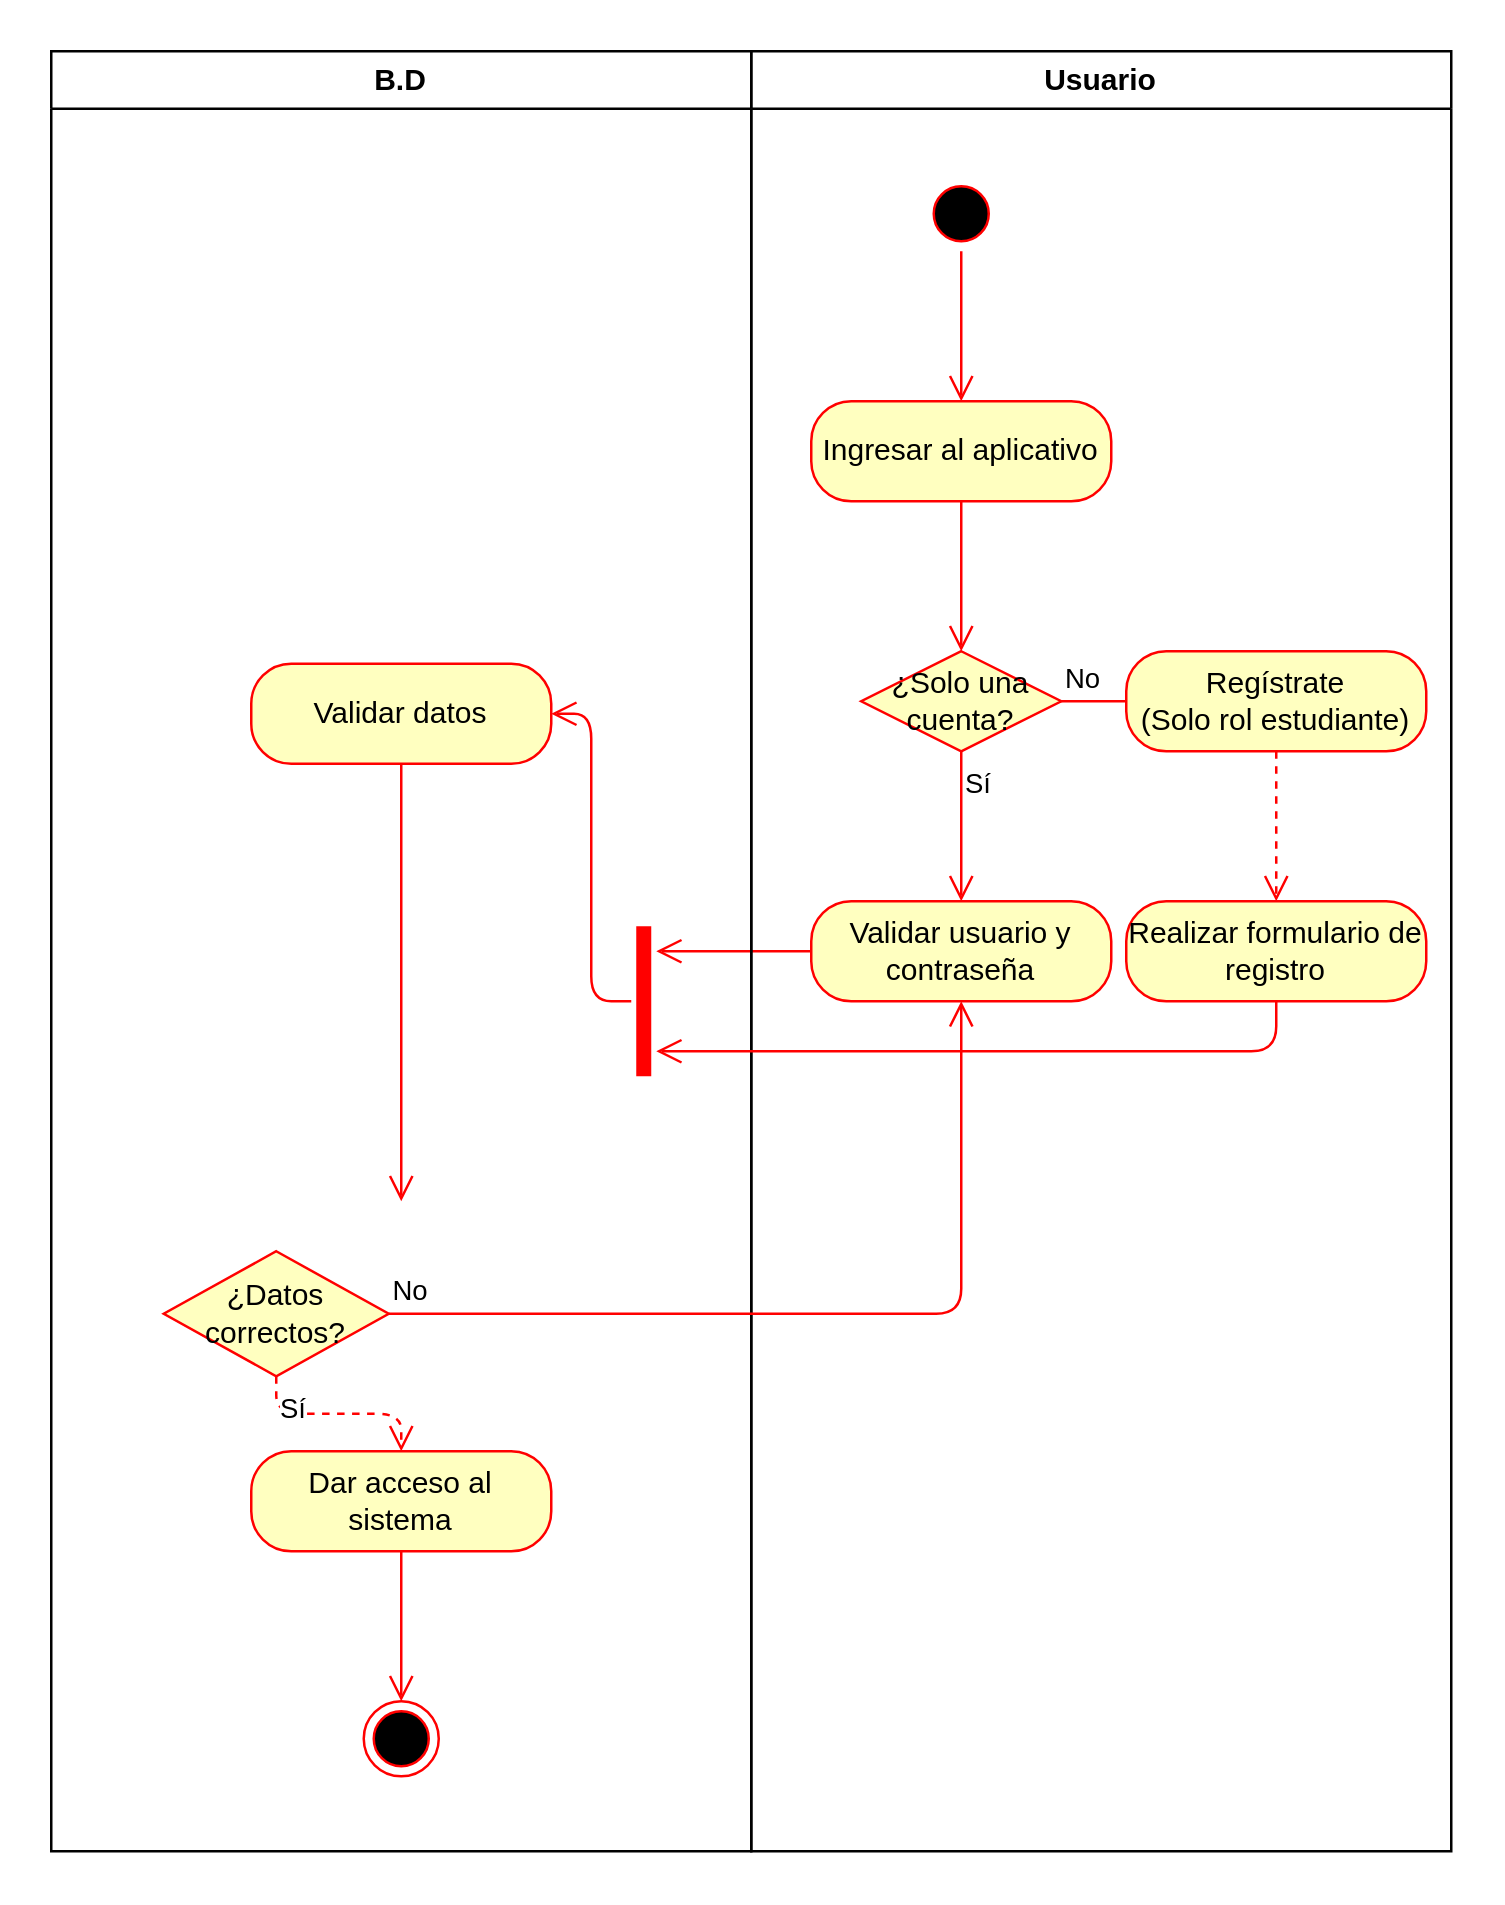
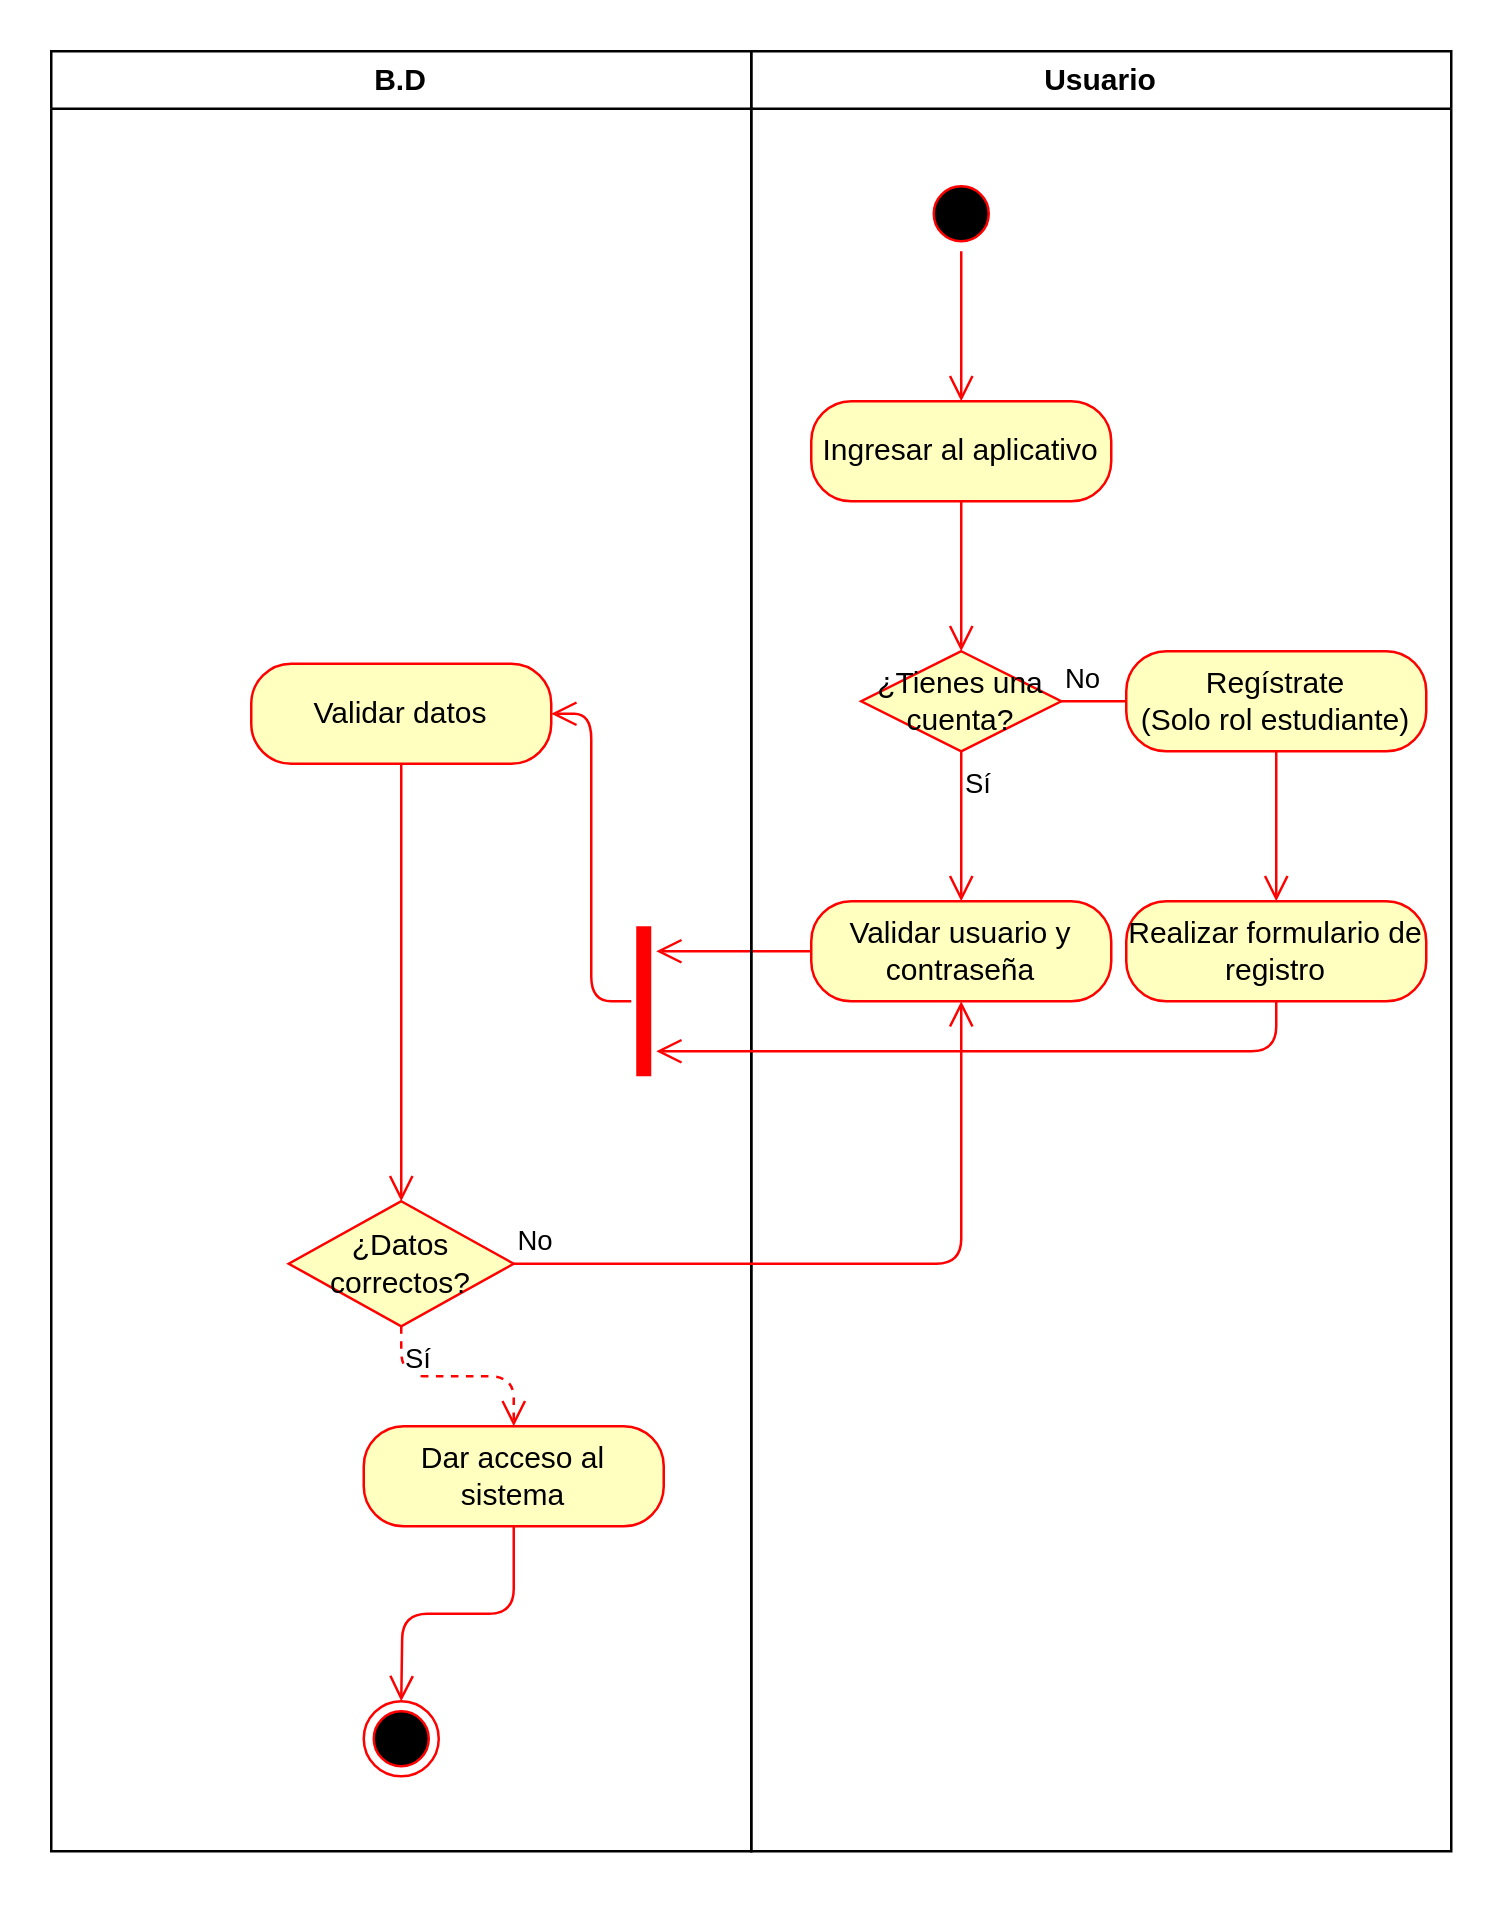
(961, 701) -> (961, 701)
(1276, 826) -> (1276, 826)
(276, 1314) -> (401, 1264)
(401, 1501) -> (514, 1476)
